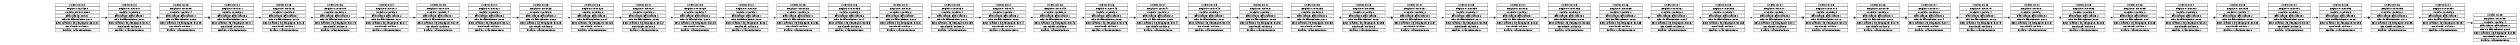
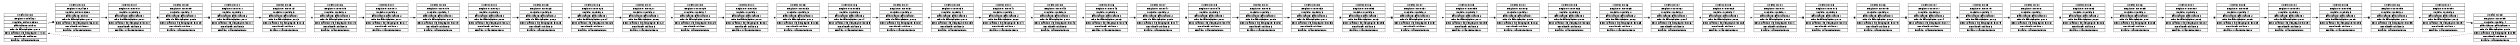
none -> (25, 28)
